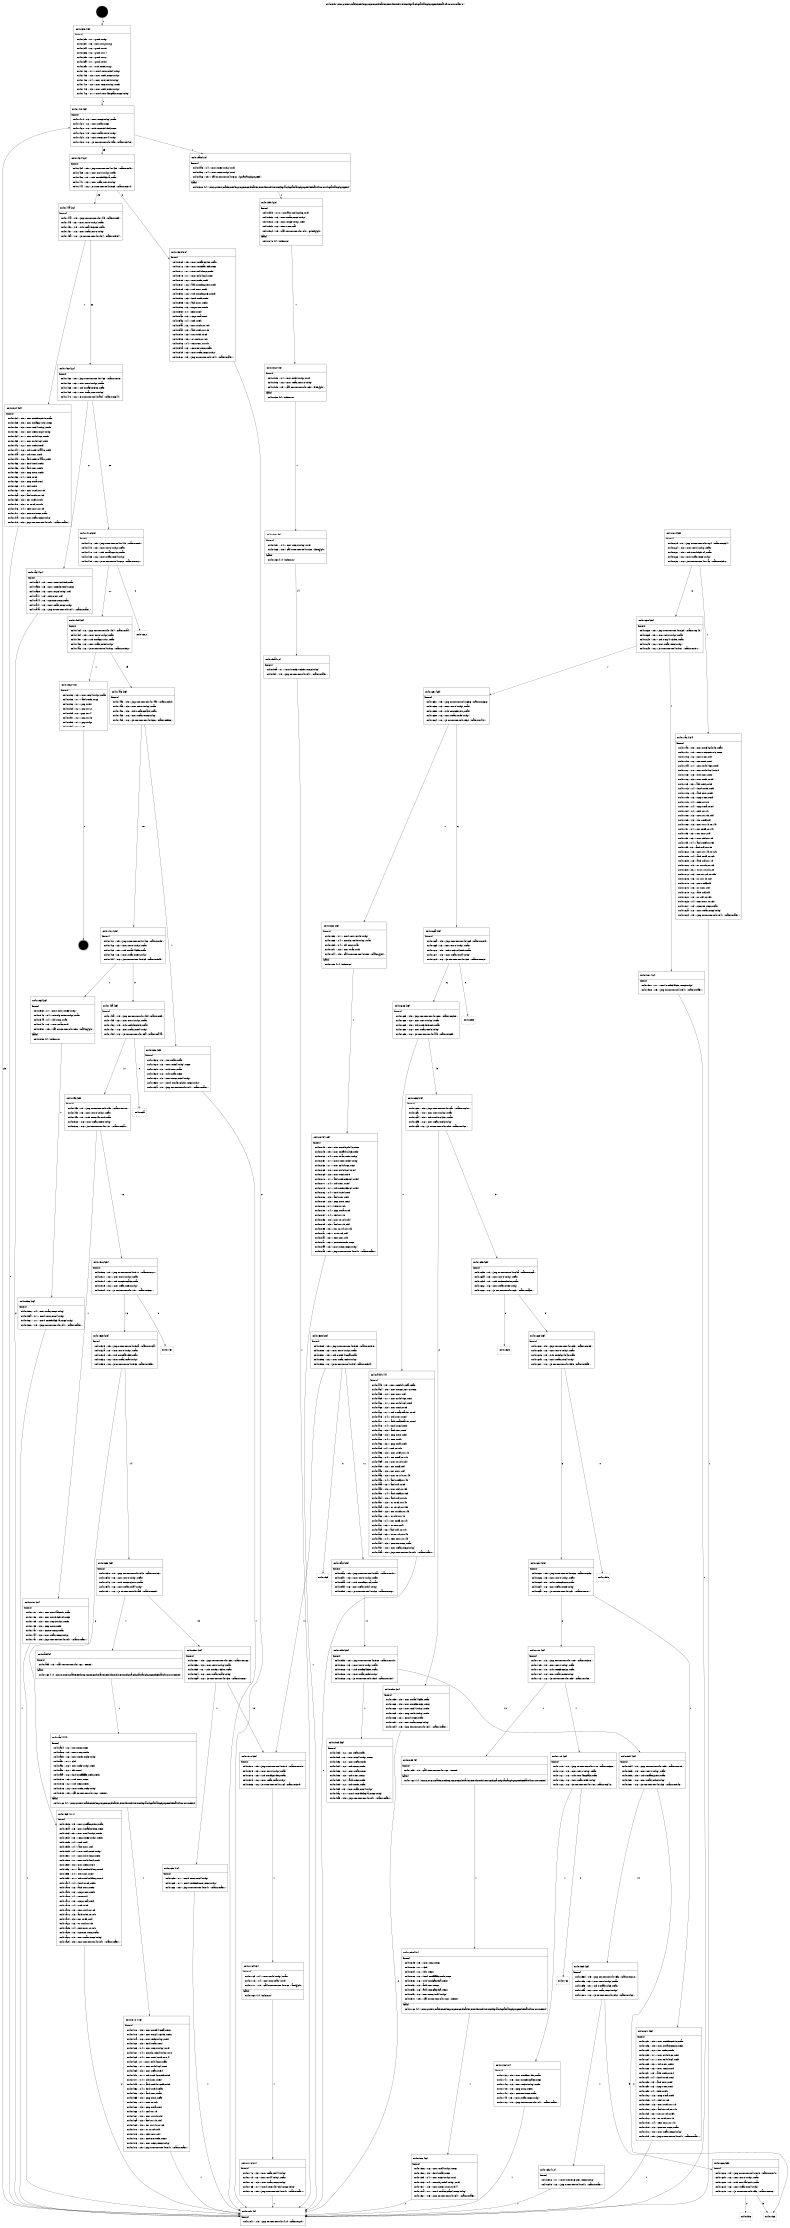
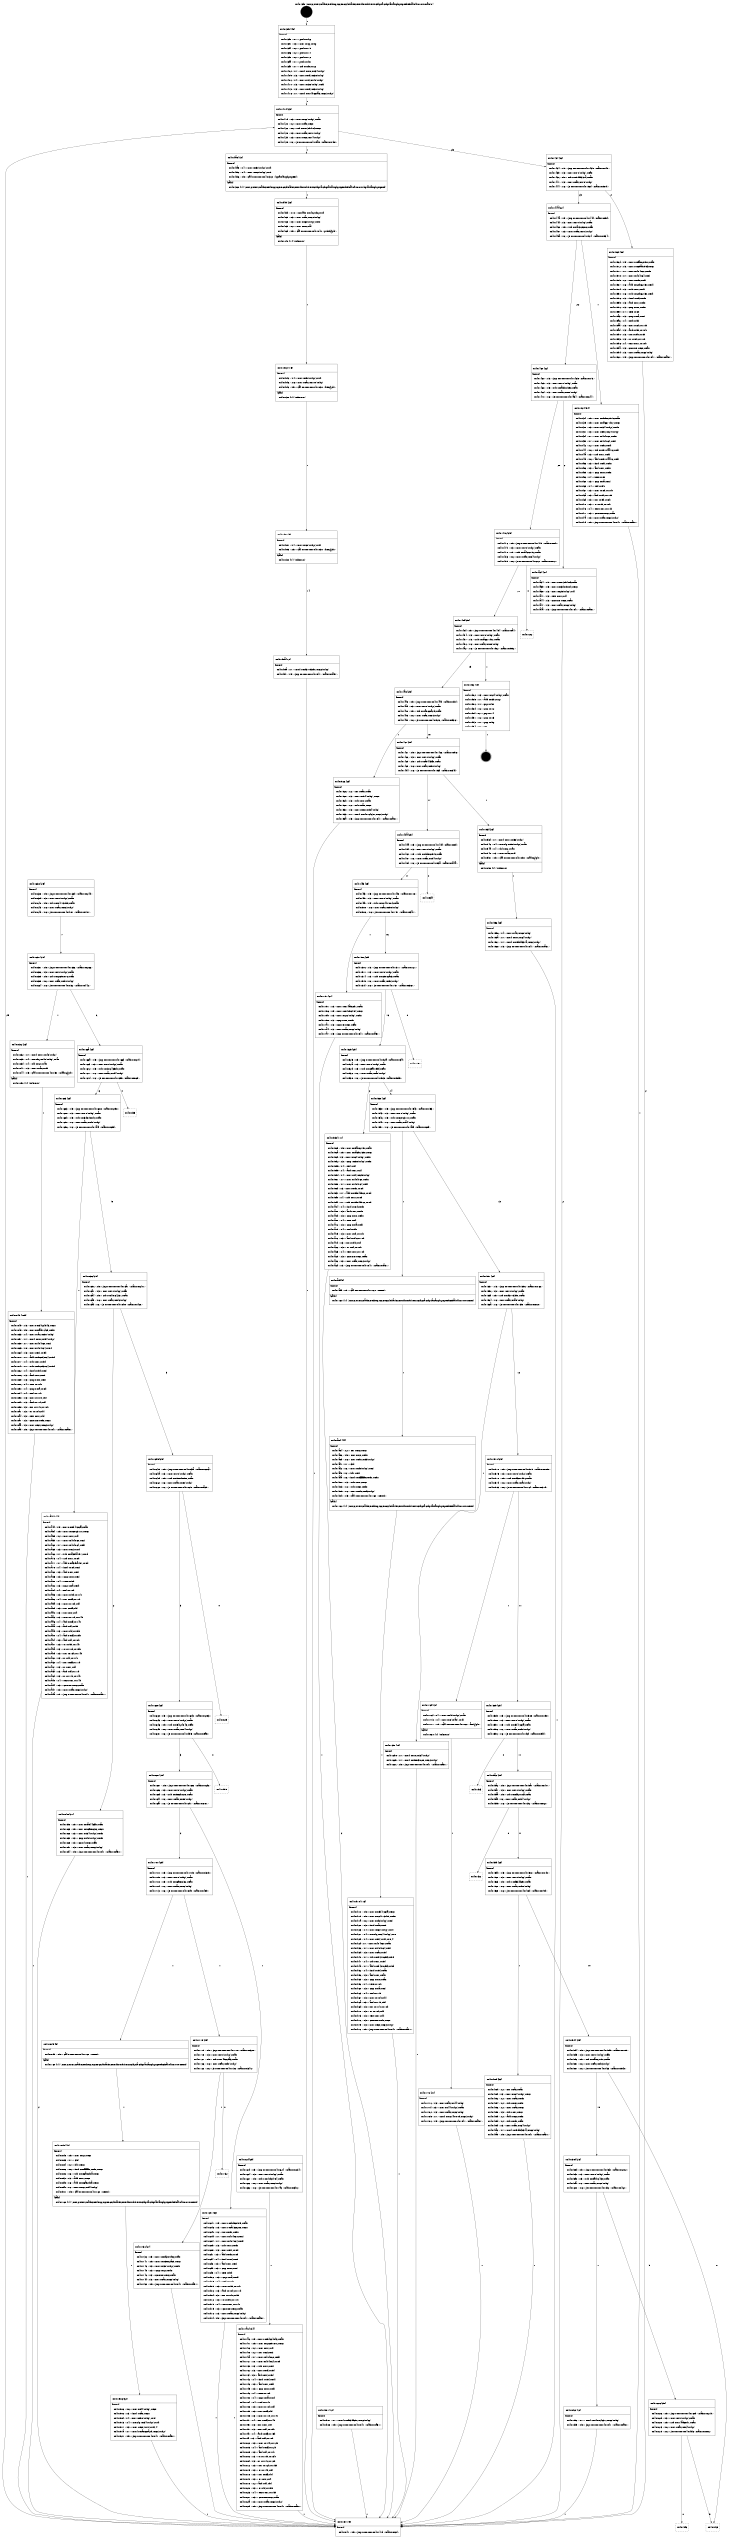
(684, 590) -> none
(671, 811) -> none
(308, 1560) -> (518, 1596)
none -> (476, 1877)
none -> (524, 2360)
